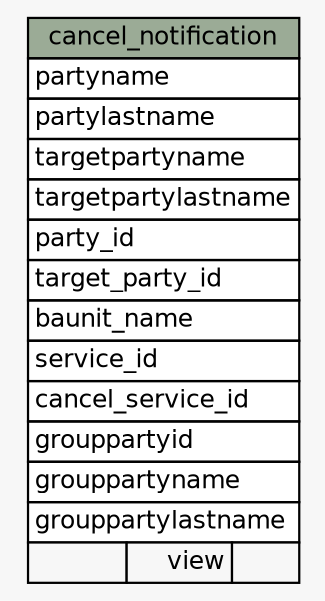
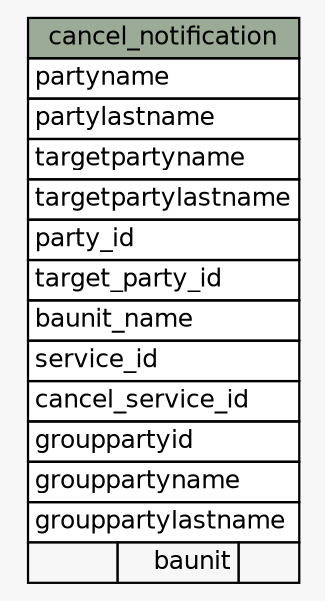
(196, 562) -> (193, 562)
